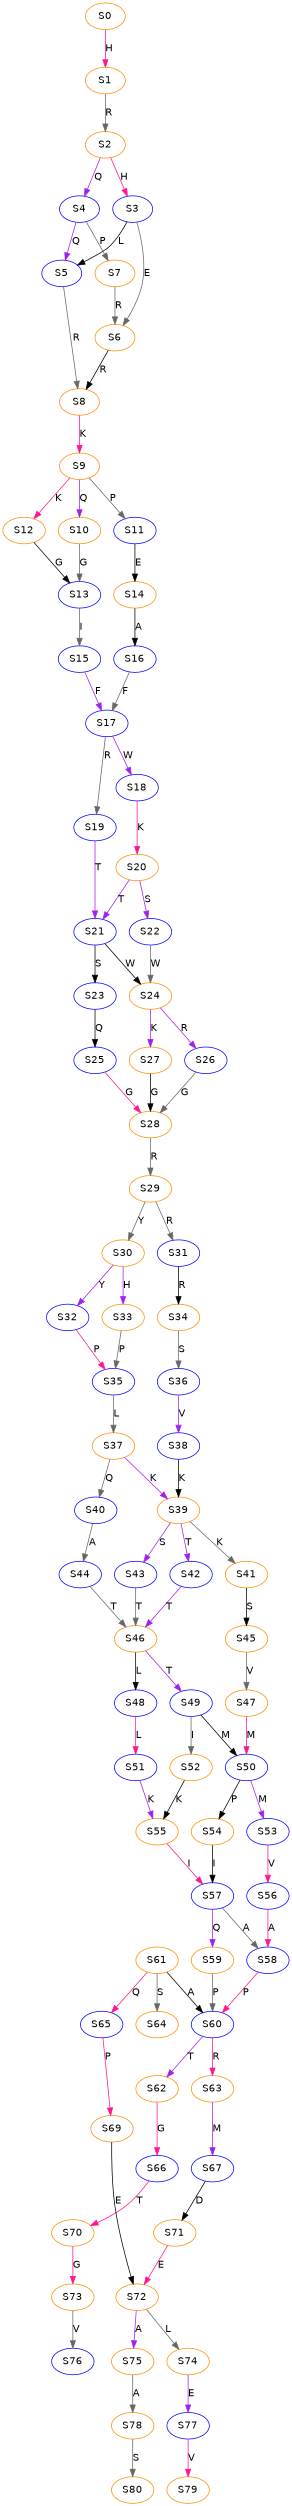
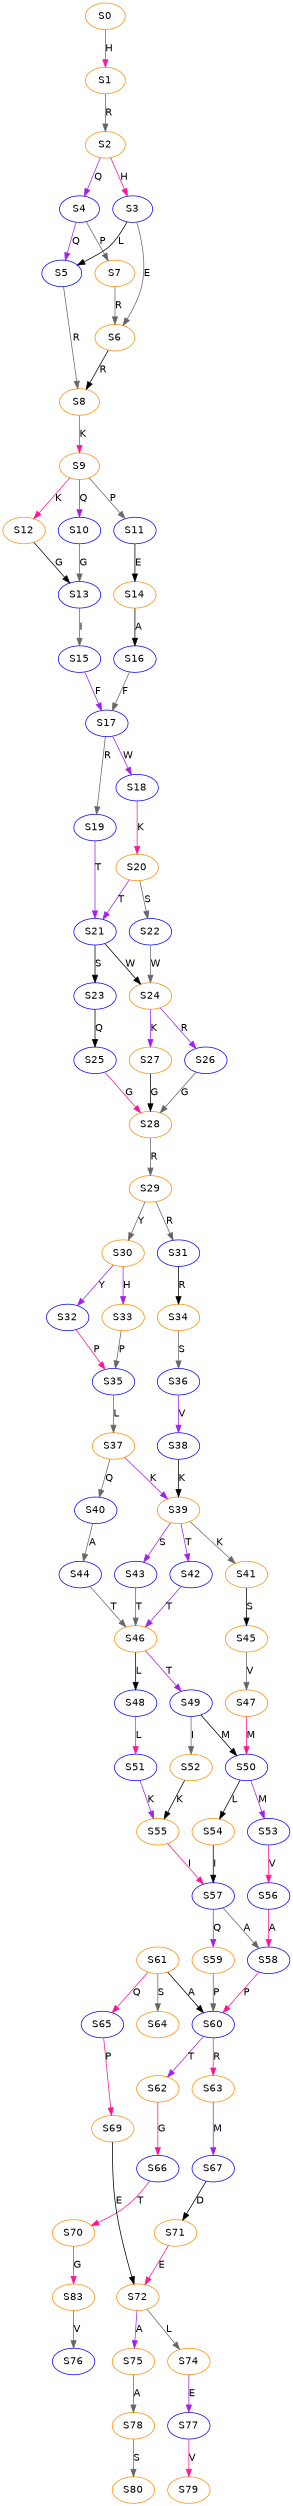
(80, 531) -> (80, 531)
(143, 896) -> (143, 896)
(234, 1800) -> (235, 1800)
(73, 2297) -> (74, 2297)
